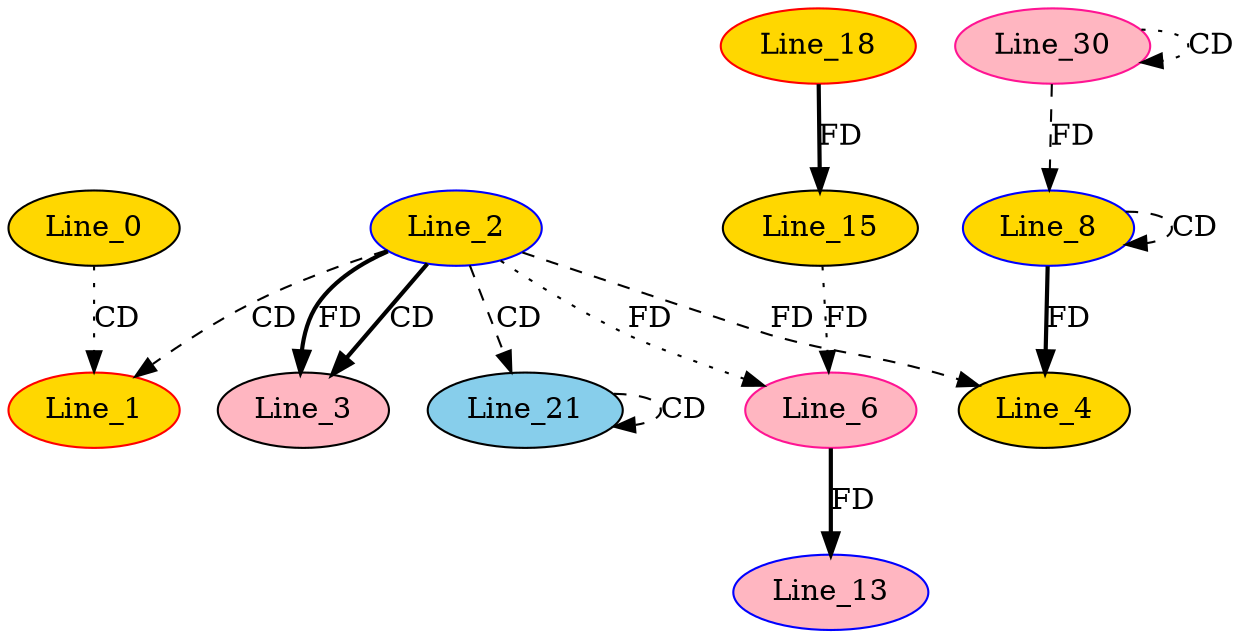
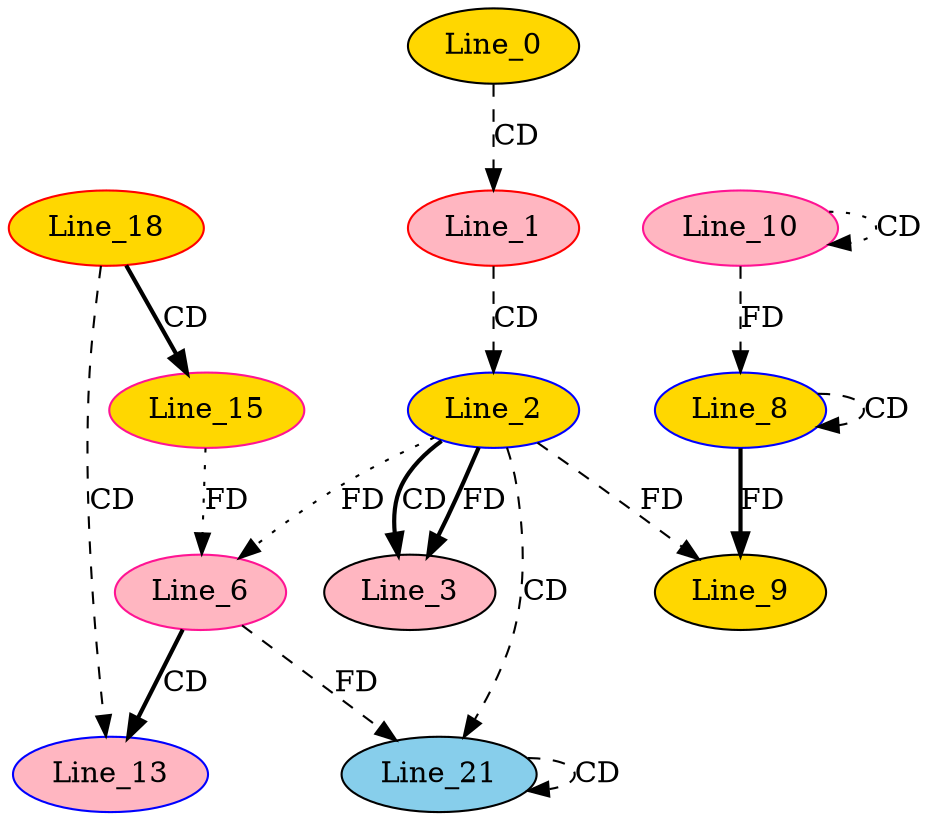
(1053, 46) -> (741, 228)
(841, 137) -> (186, 319)
(820, 228) -> (207, 410)
(264, 297) -> (494, 309)
(94, 309) -> (494, 127)
(94, 410) -> (494, 228)
(1044, 410) -> (741, 592)
none -> (88, 491)
(854, 501) -> (186, 683)
none -> (311, 677)
